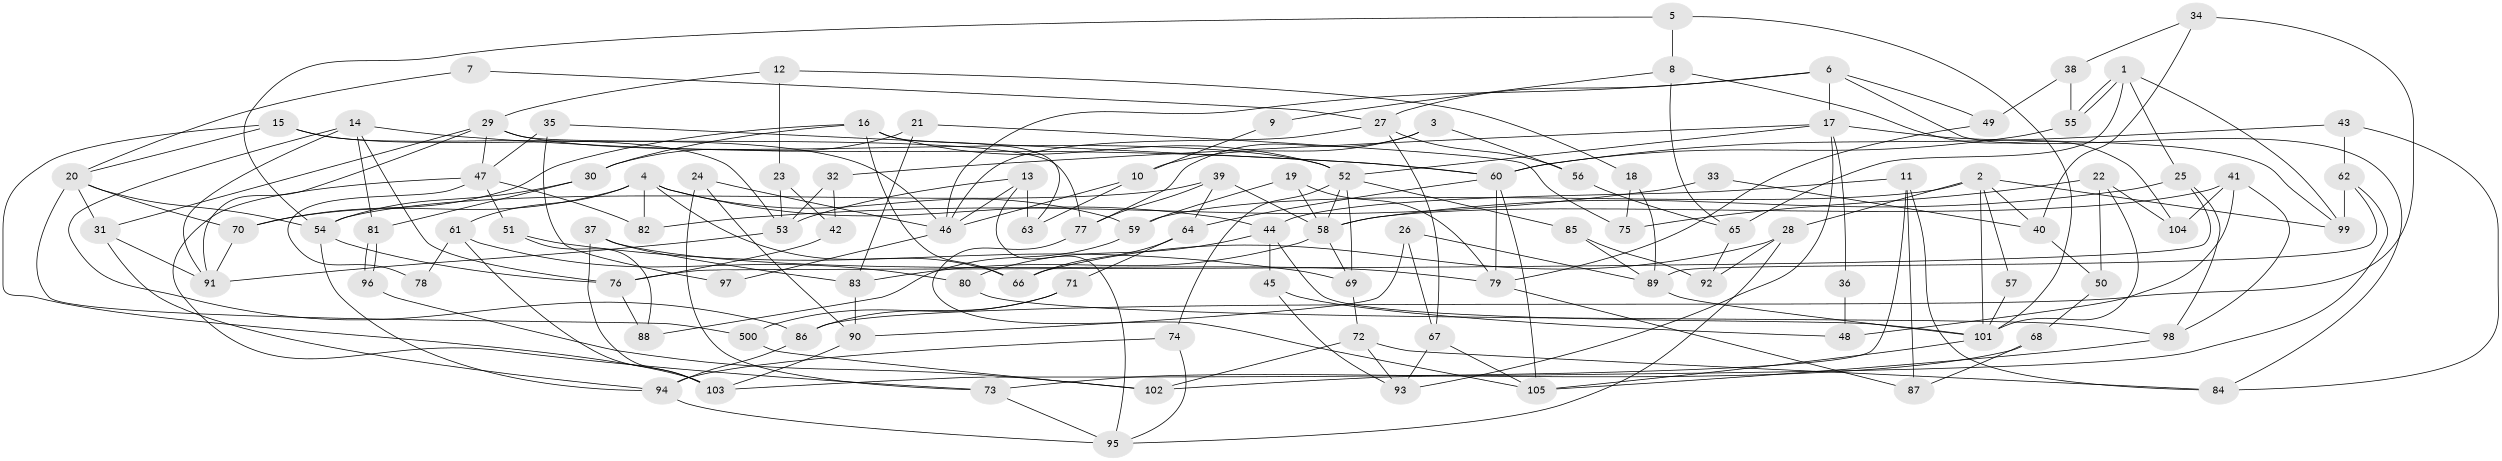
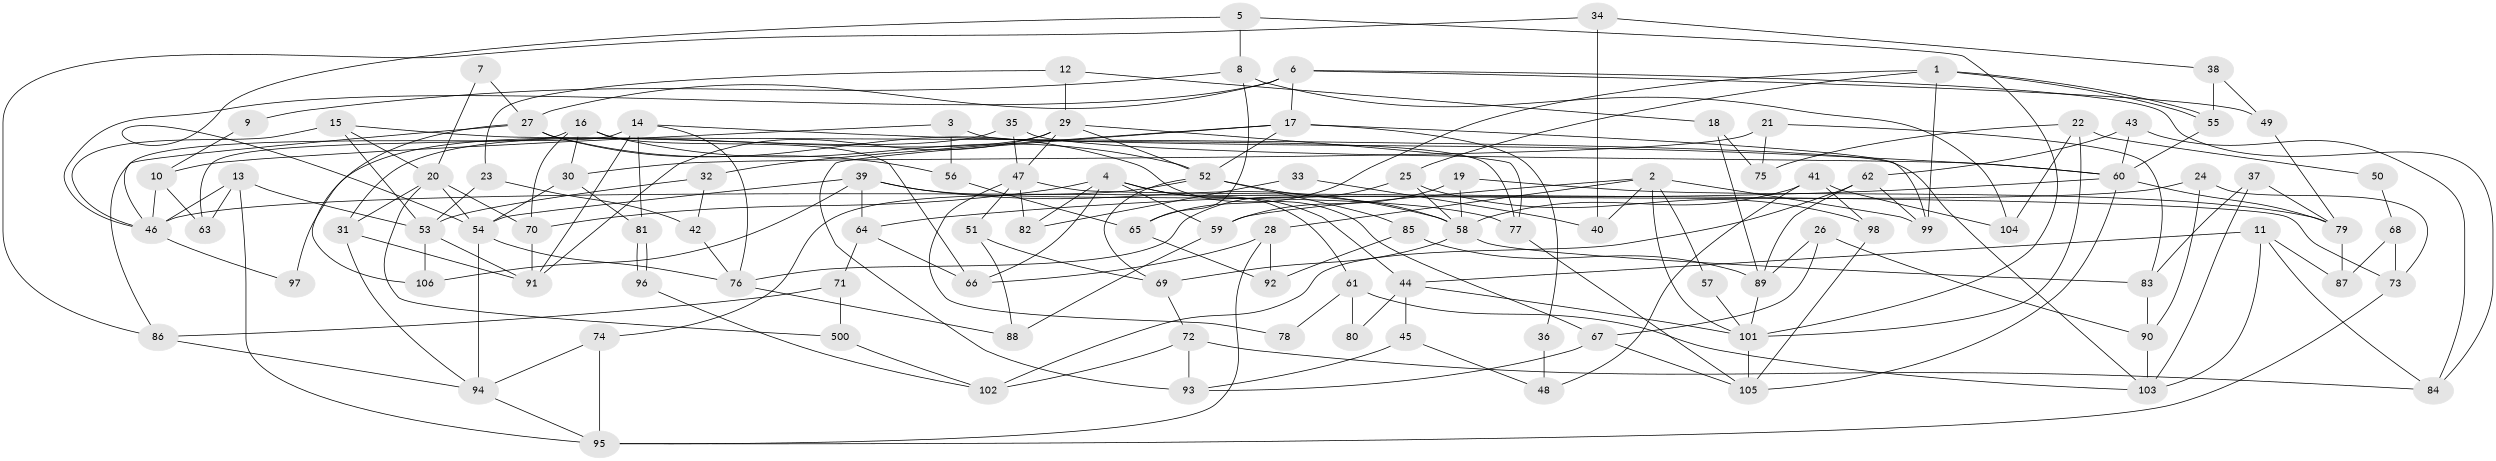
(2071, 257) -> none
none -> (425, 284)
(1389, 316) -> none
